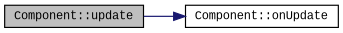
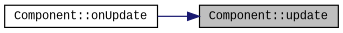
(159, 16) -> (173, 16)
